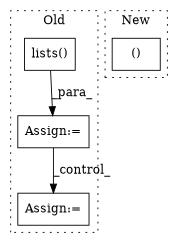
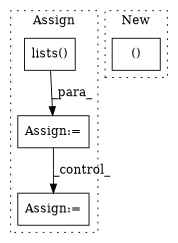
(54, 21) -> (54, 21)
